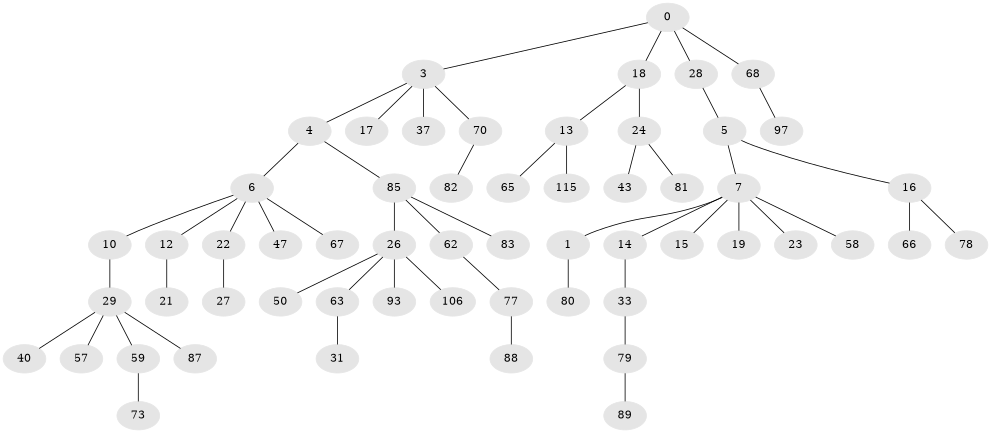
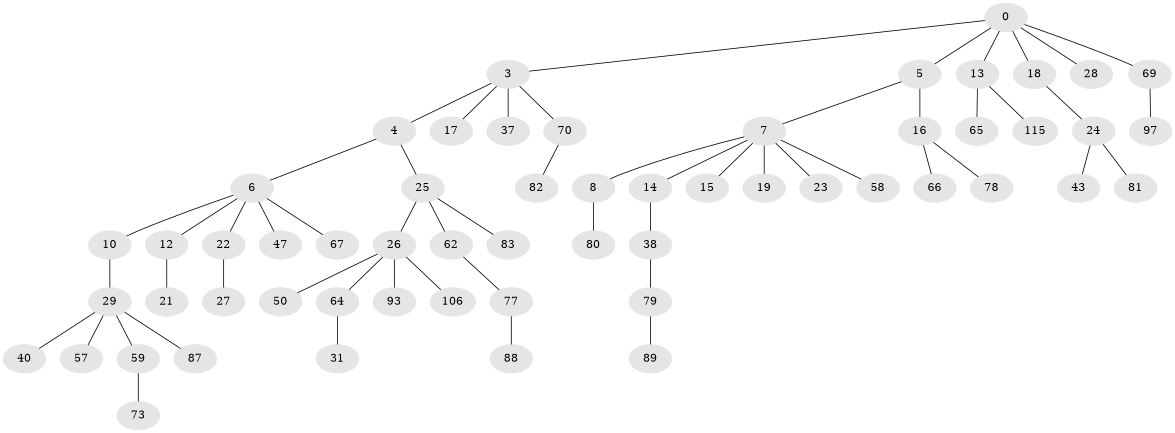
(753, 74) -> (1150, 74)
(603, 103) -> (992, 46)
(710, 103) -> (963, 46)
(394, 188) -> (423, 188)
(568, 245) -> (593, 188)
(337, 302) -> (337, 302)
(625, 302) -> (650, 245)
